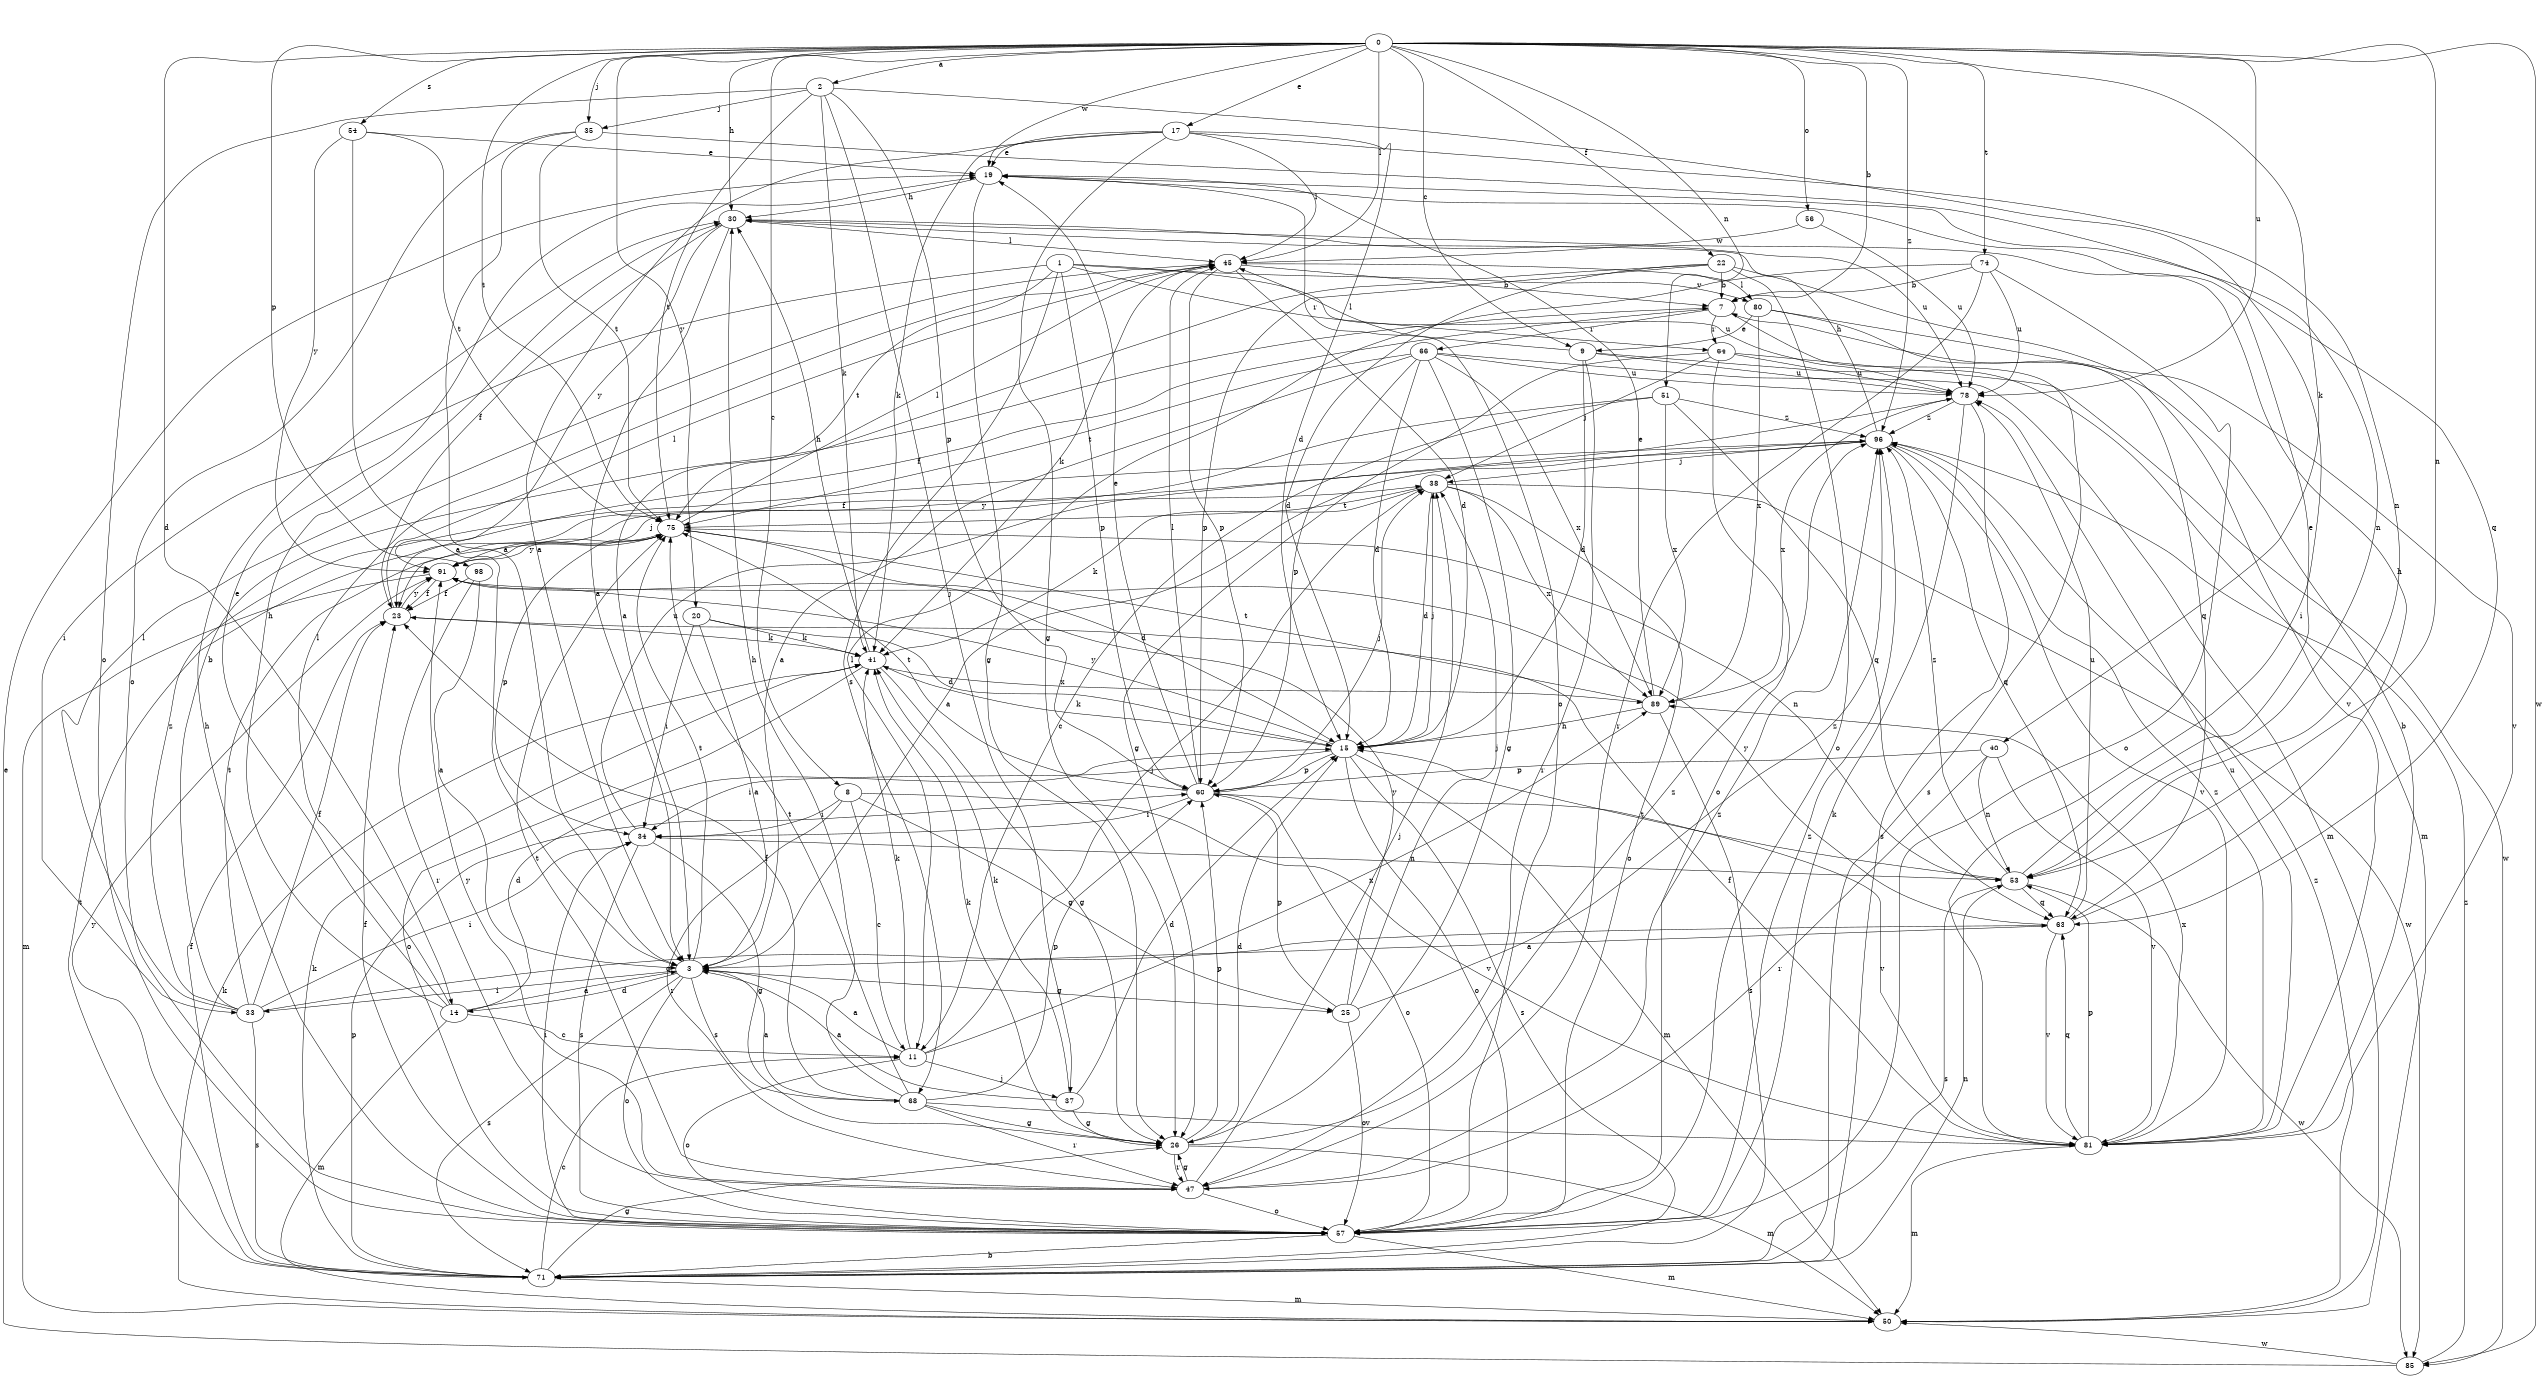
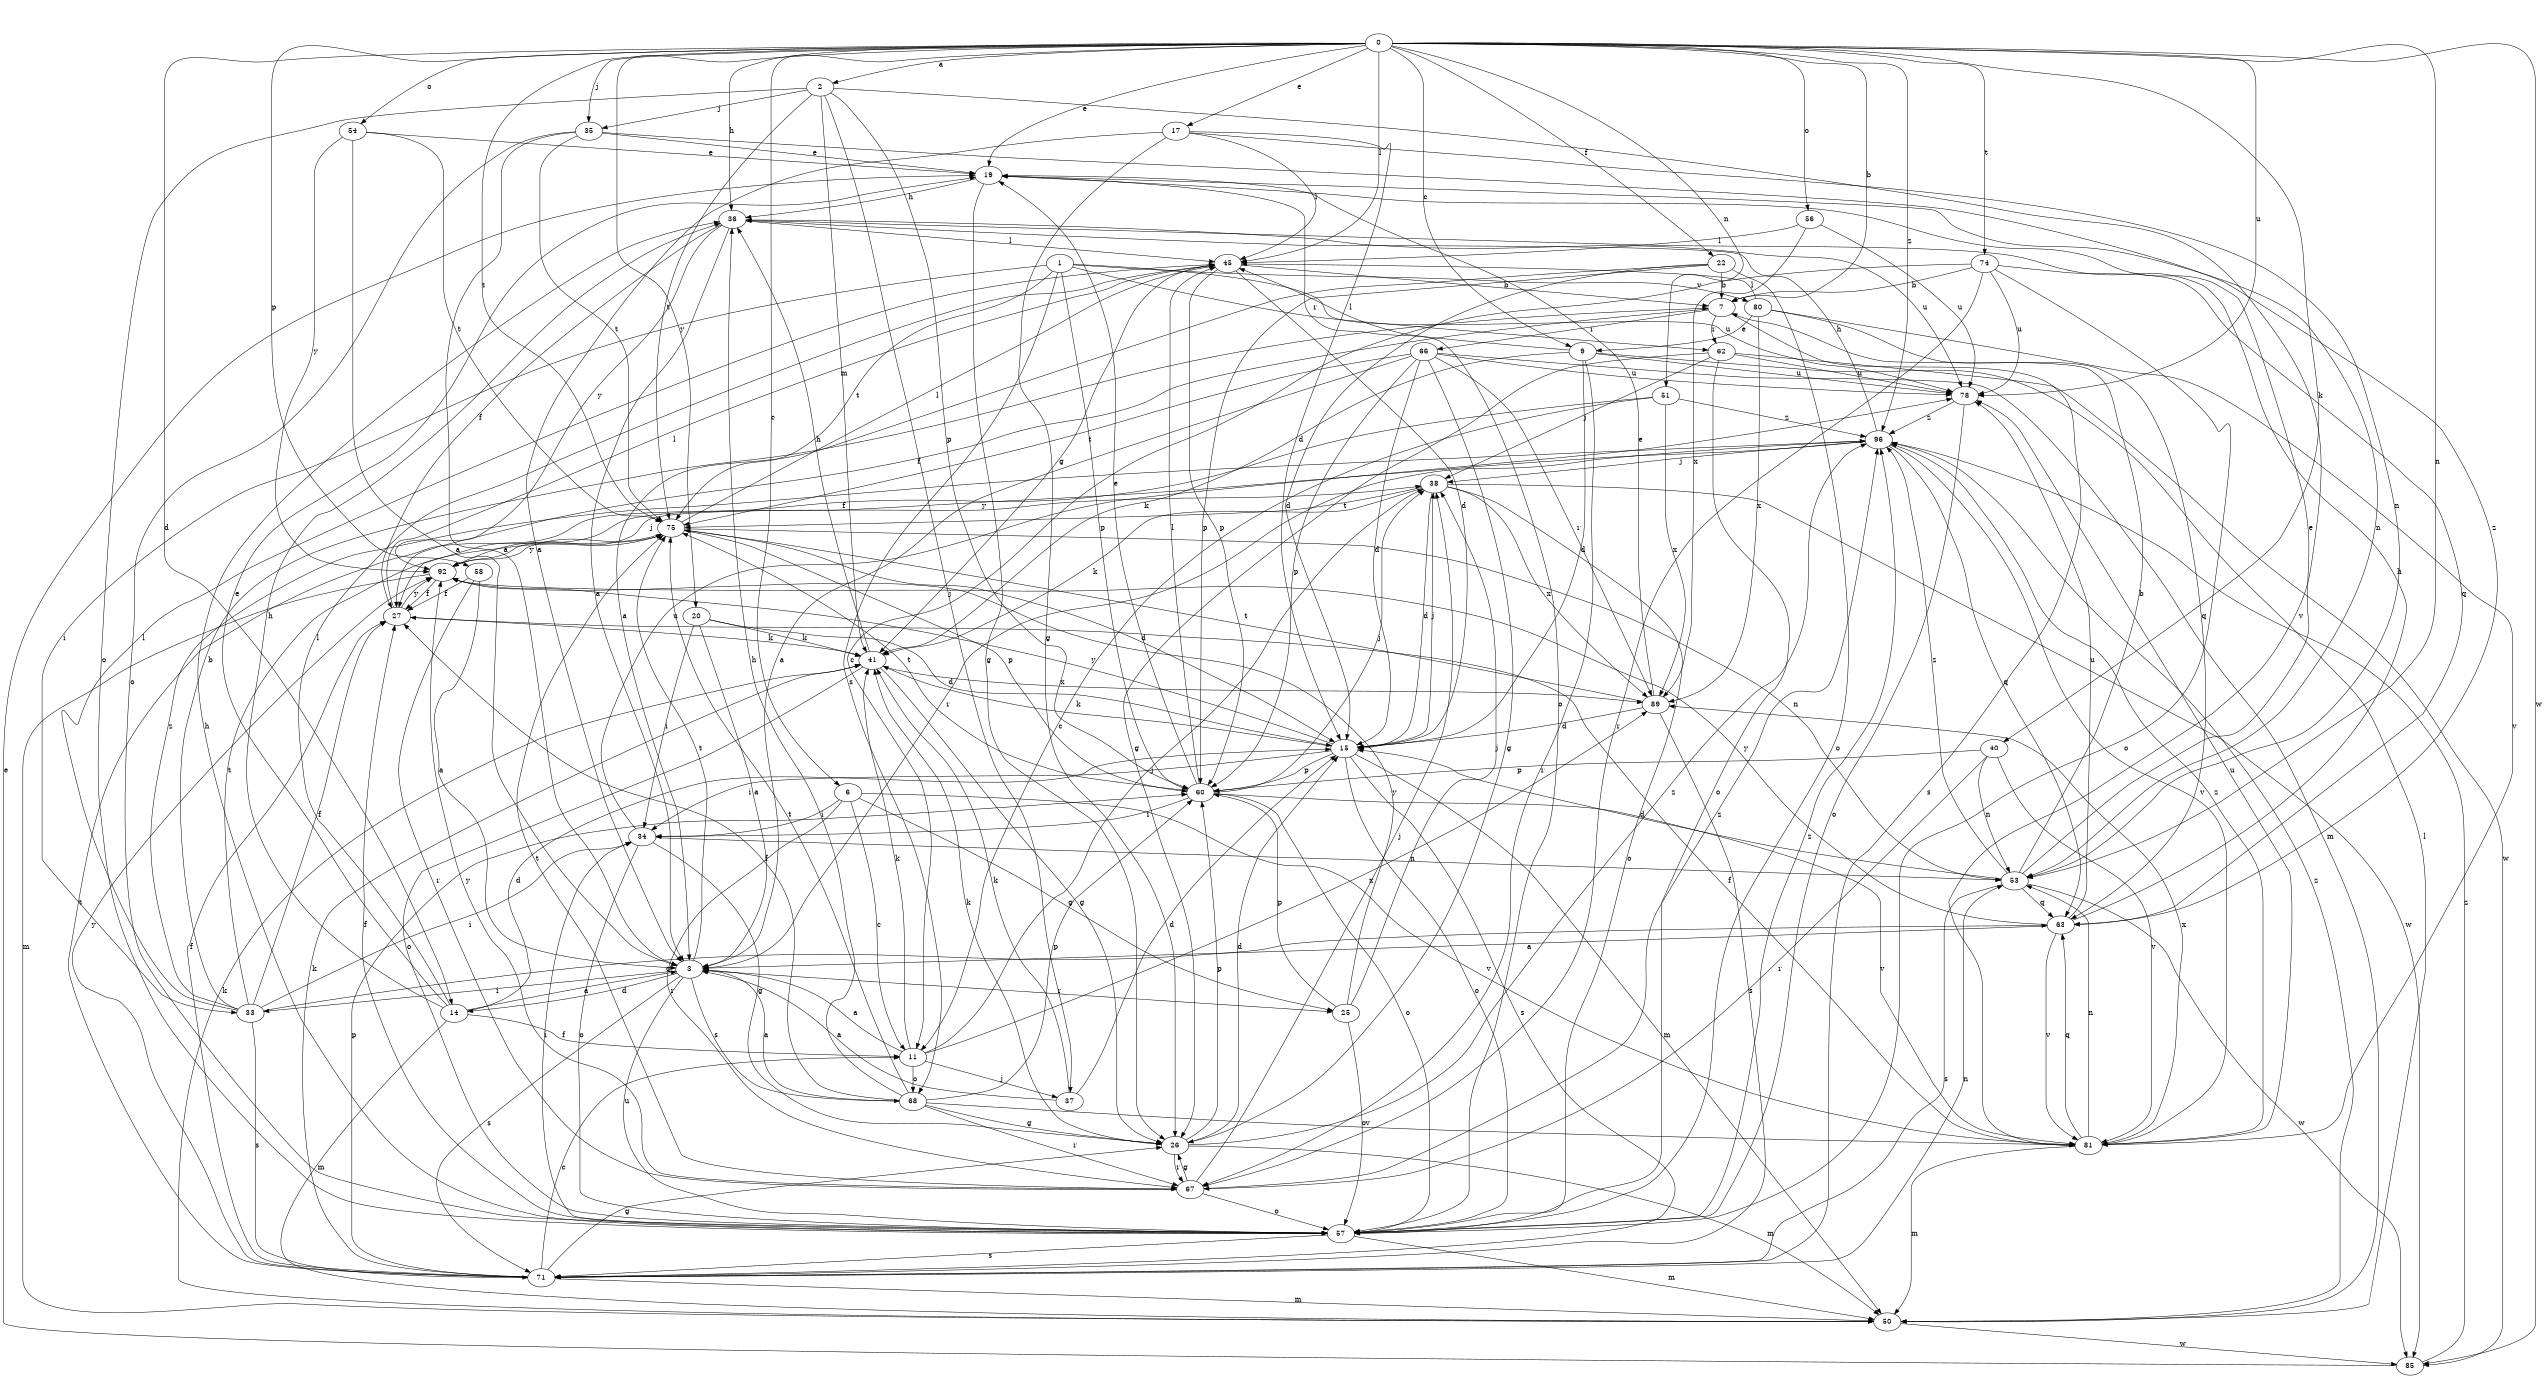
(430, 87) -> (430, 87)
(1085, 109) -> (1085, 109)
(1074, 135) -> (786, 153)
(733, 219) -> (733, 219)
(1720, 241) -> (1720, 241)
(1498, 266) -> (1506, 268)
(910, 300) -> (1216, 479)
(1722, 352) -> (1722, 352)
(844, 374) -> (844, 374)
(1062, 462) -> (1062, 462)
(1579, 528) -> (1579, 528)
(2494, 528) -> (2494, 528)
(1781, 538) -> (1694, 430)
(443, 572) -> (443, 572)
(479, 572) -> (479, 572)
(2275, 598) -> none
(397, 616) -> (397, 616)
(2301, 616) -> (2301, 616)
(2346, 633) -> (2132, 471)
(1867, 647) -> (2454, 556)
(852, 660) -> (852, 660)
(504, 677) -> (954, 633)
(948, 705) -> (948, 705)
(1564, 727) -> (1564, 727)
(848, 793) -> (848, 793)
(1642, 815) -> (1642, 815)
(1834, 815) -> (1834, 815)
(1704, 817) -> none
(2425, 837) -> (2425, 837)
(1060, 991) -> (1060, 991)
(2091, 1013) -> (2091, 1013)
(564, 1035) -> (564, 1035)
(582, 1035) -> (582, 1035)
(627, 1101) -> (627, 1101)
(1109, 1138) -> none
(1190, 1190) -> (1190, 1190)
(871, 1210) -> (913, 1077)
(1835, 1220) -> none
(991, 1256) -> (991, 1256)
(2152, 1337) -> (2146, 1344)
